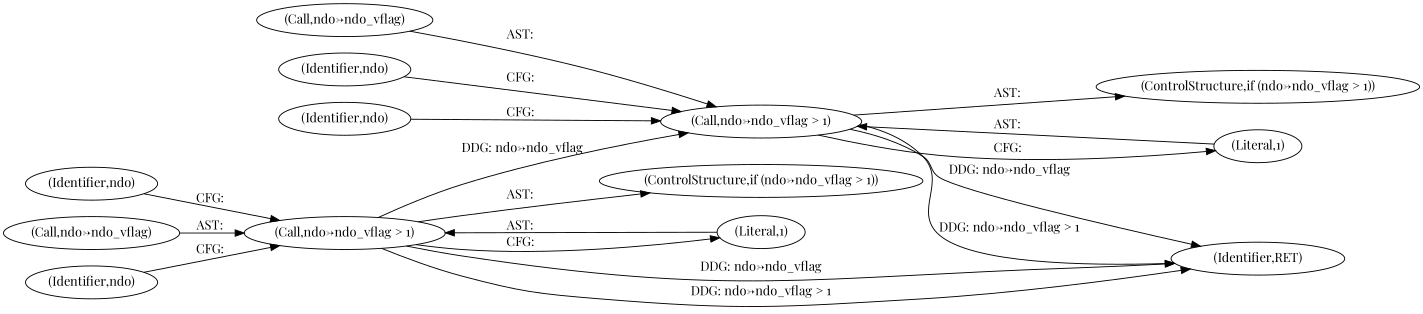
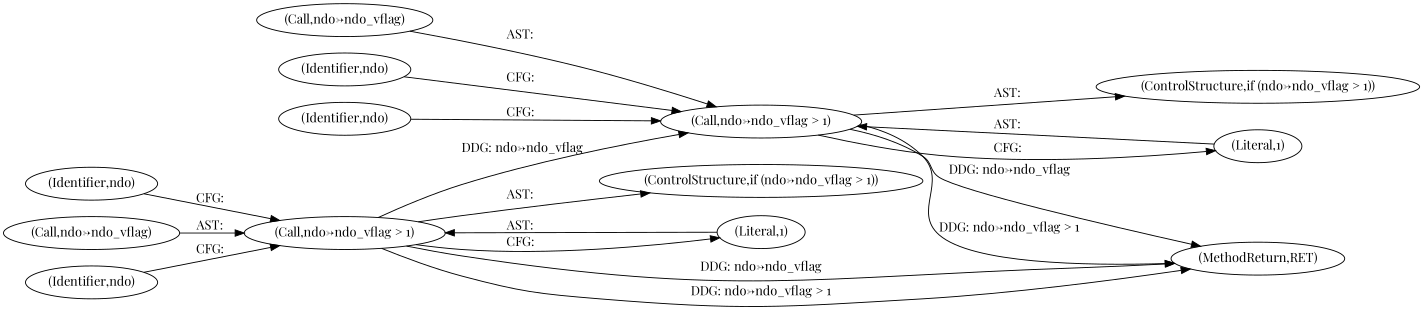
(1258, 259) -> (1258, 259)
